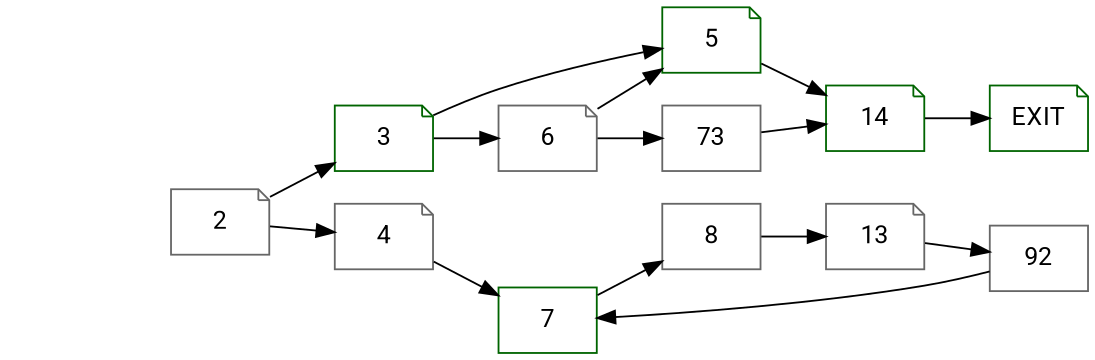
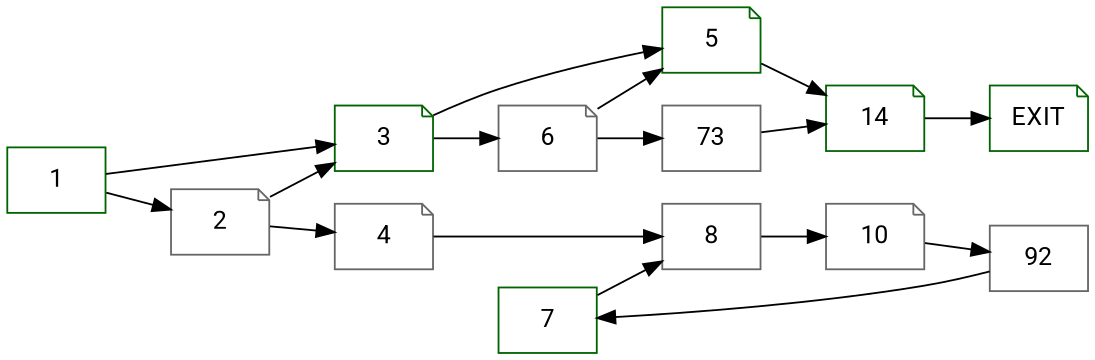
none -> (56, 180)
(875, 237) -> (875, 237)
(458, 274) -> (539, 237)
